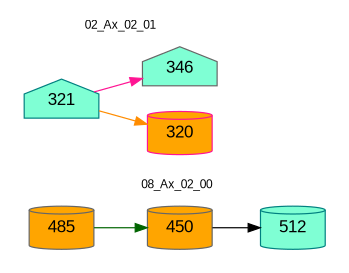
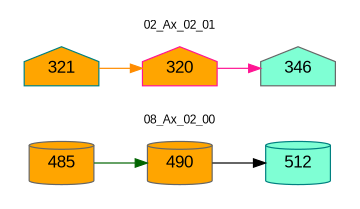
(112, 87) -> (233, 68)
(62, 101) -> (62, 68)
(180, 133) -> (180, 68)
(180, 228) -> (180, 163)
